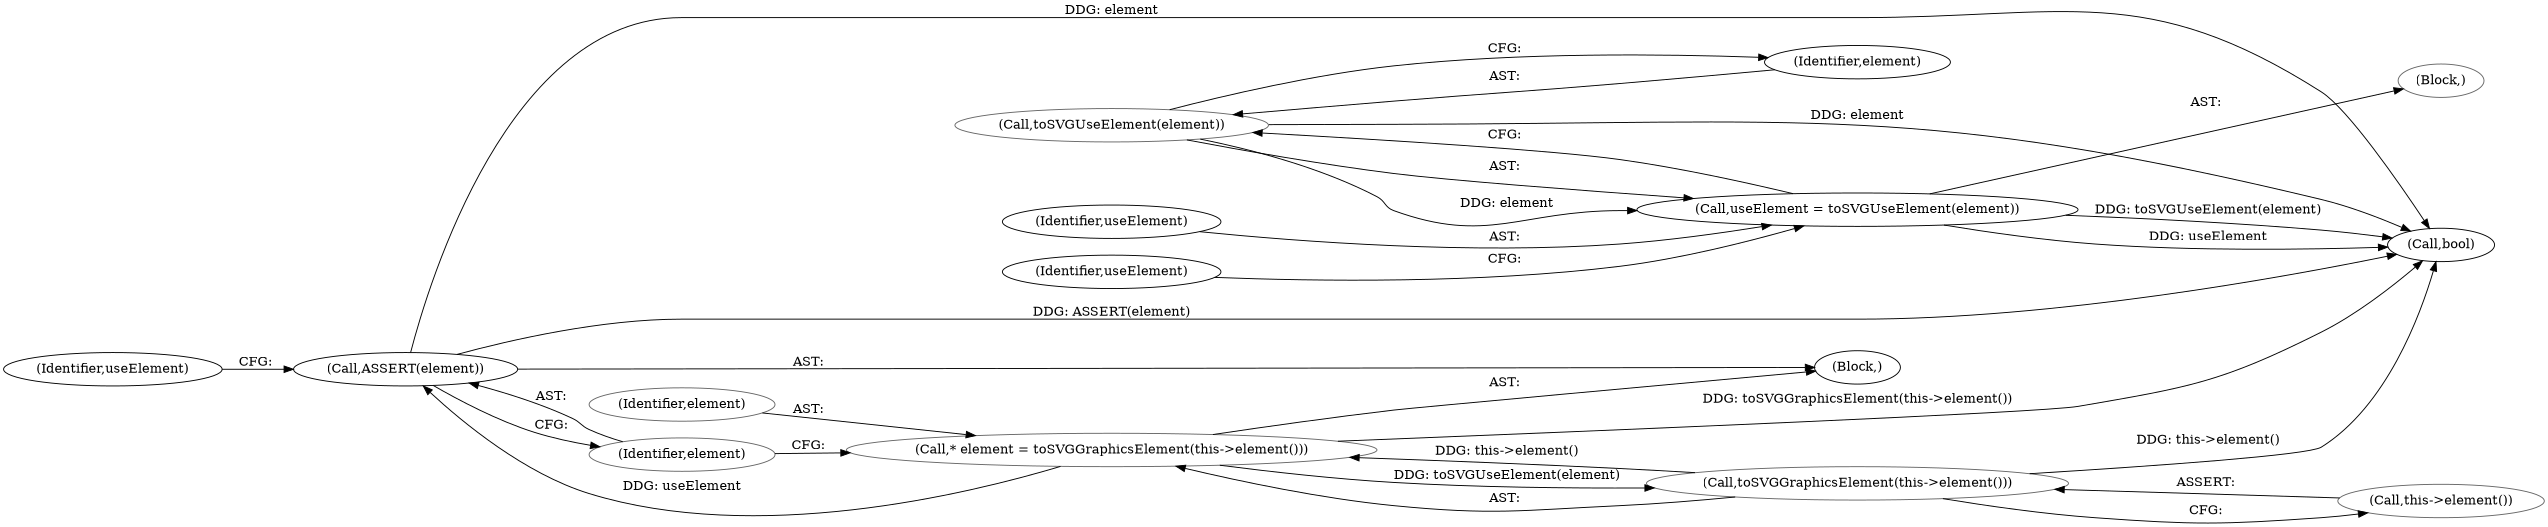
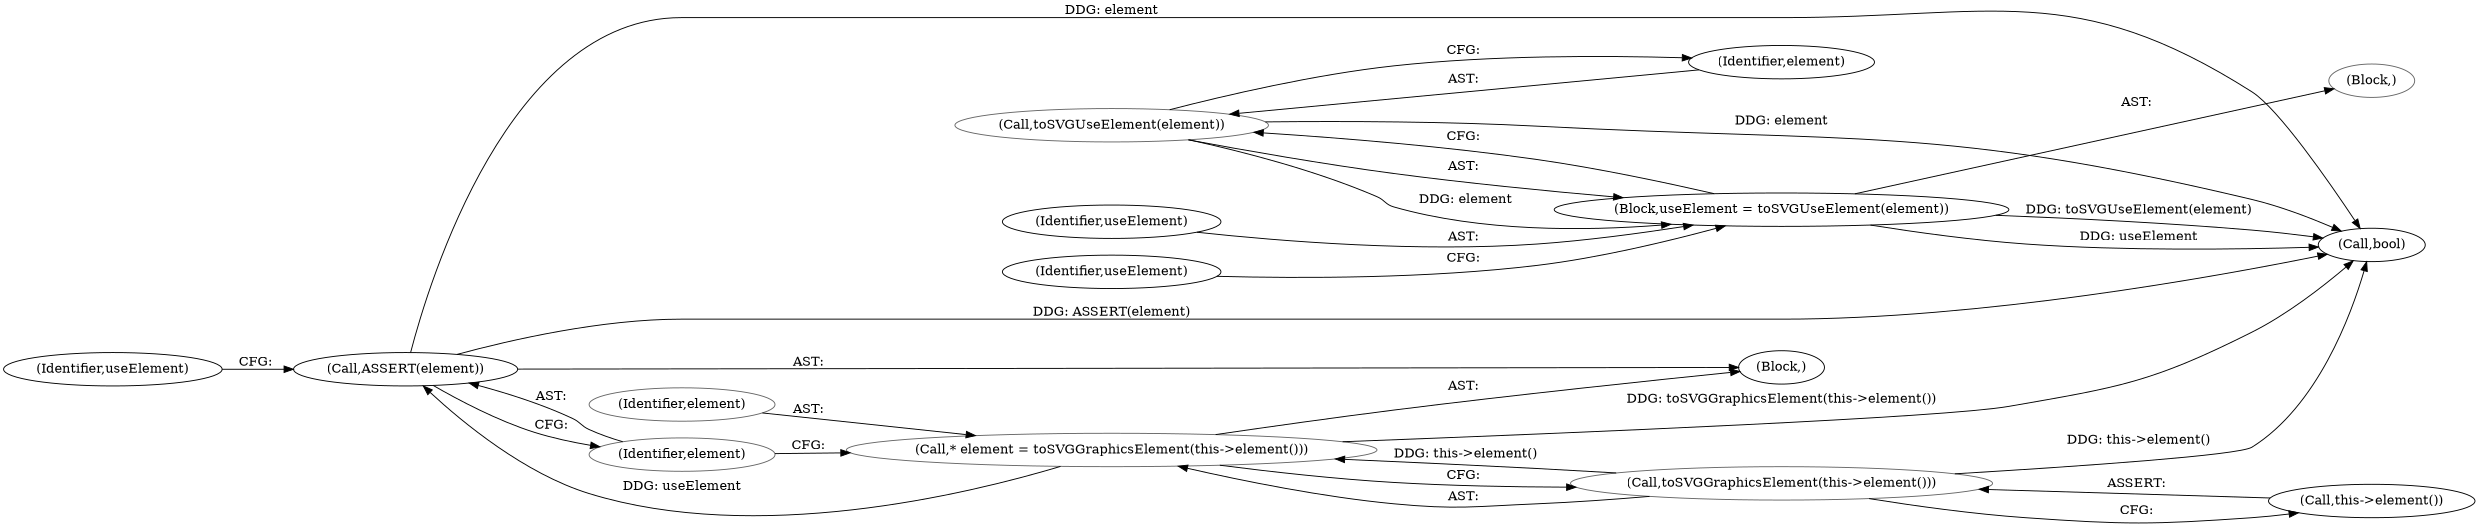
(1858, 210) -> (1782, 210)
(1507, 475) -> (1466, 475)
(2441, 501) -> (2372, 501)
